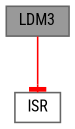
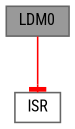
(38, 21) -> (38, 21)
